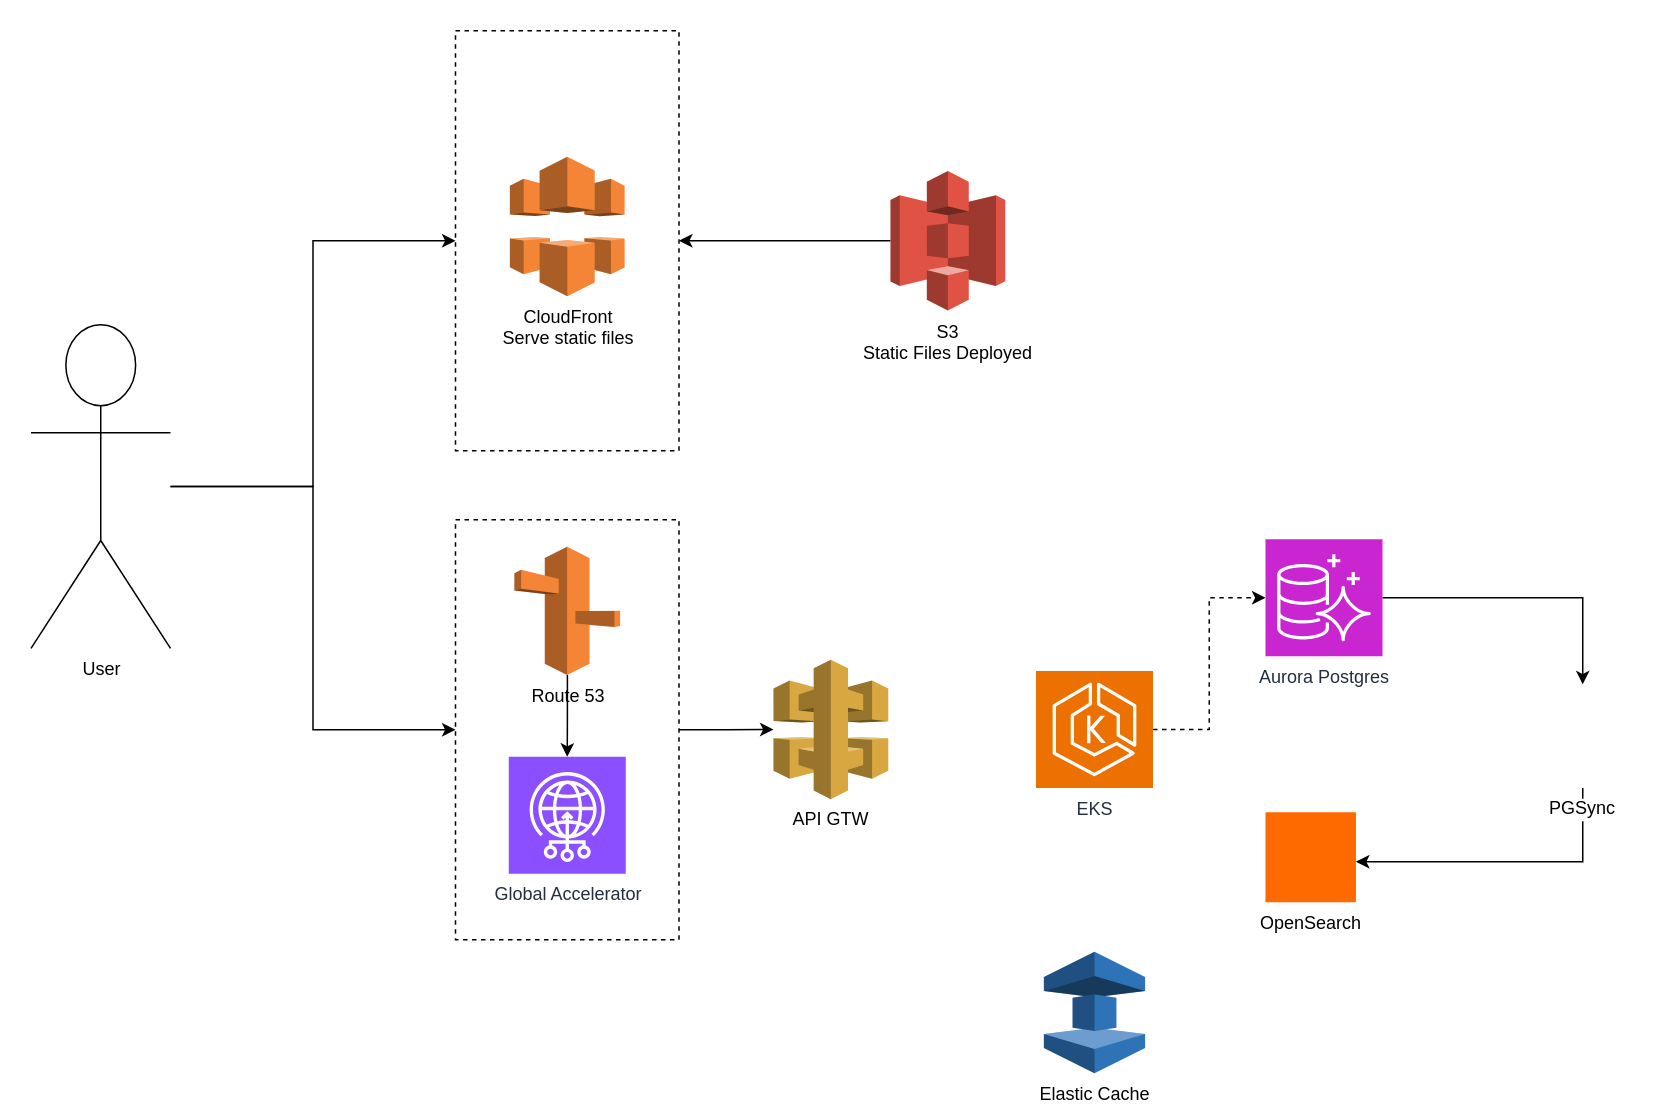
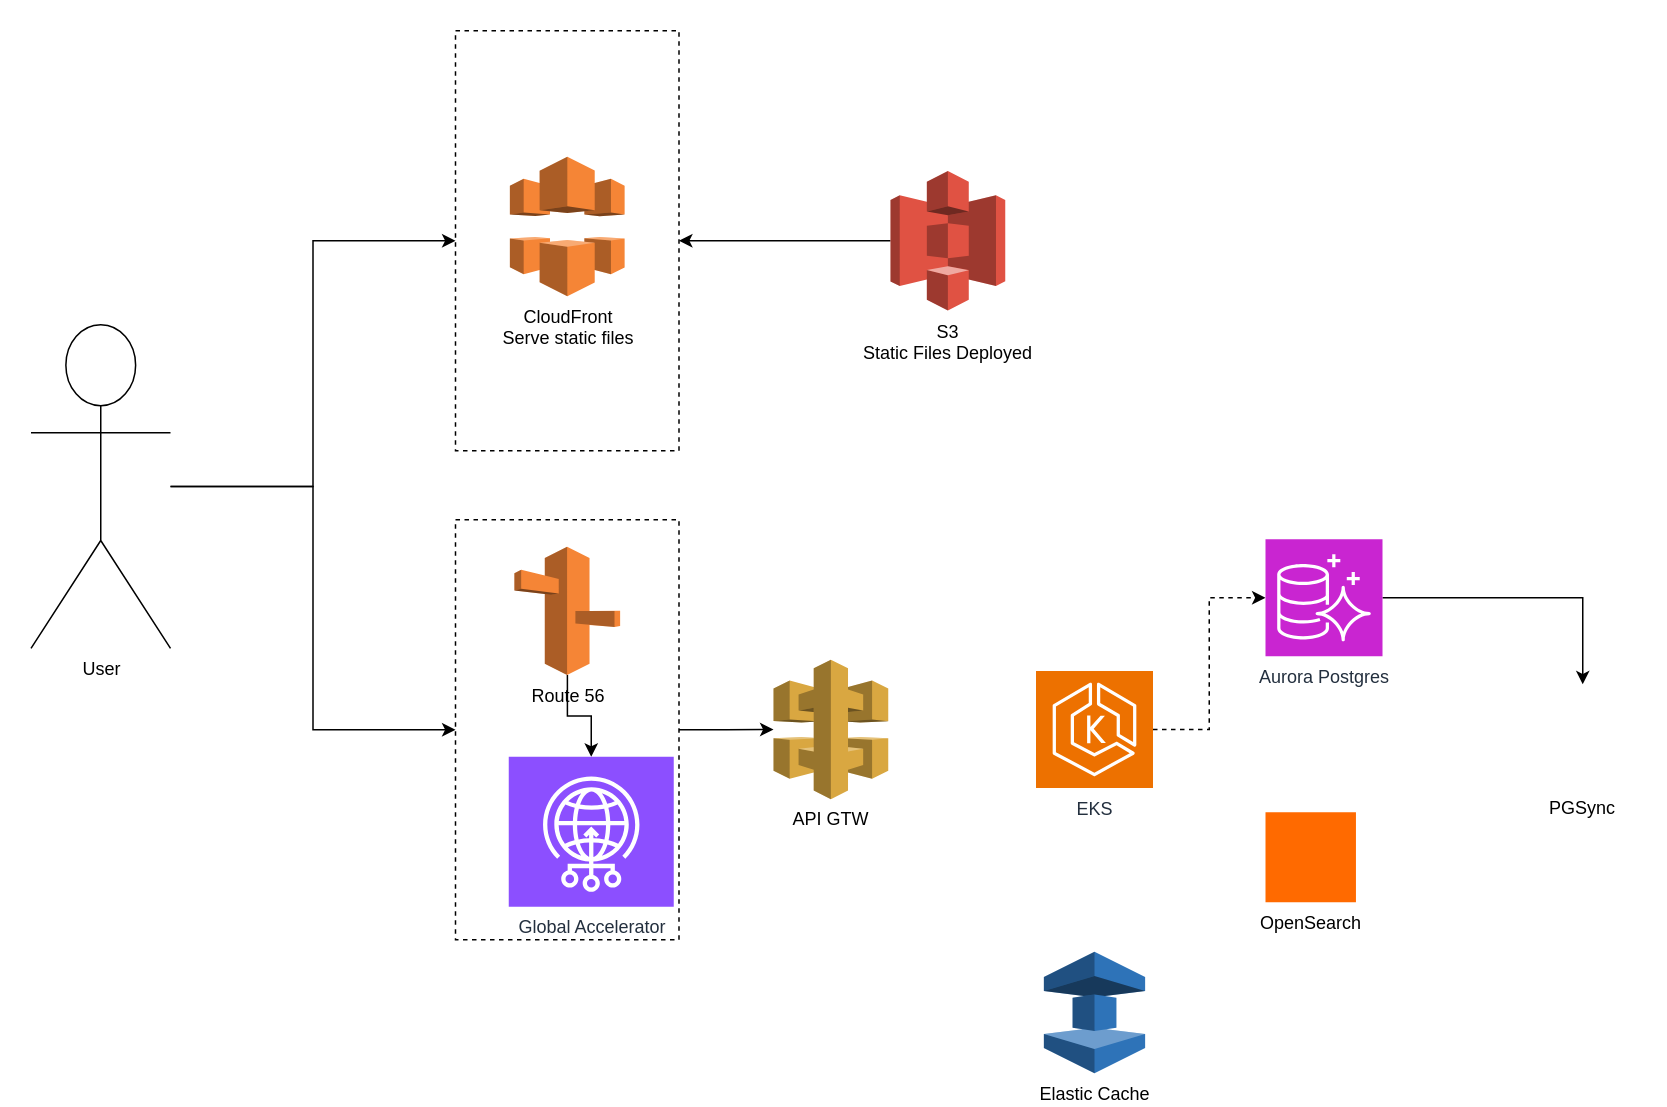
(569, 697) -> (569, 697)
(567, 815) -> (591, 832)
(1495, 862) -> none
